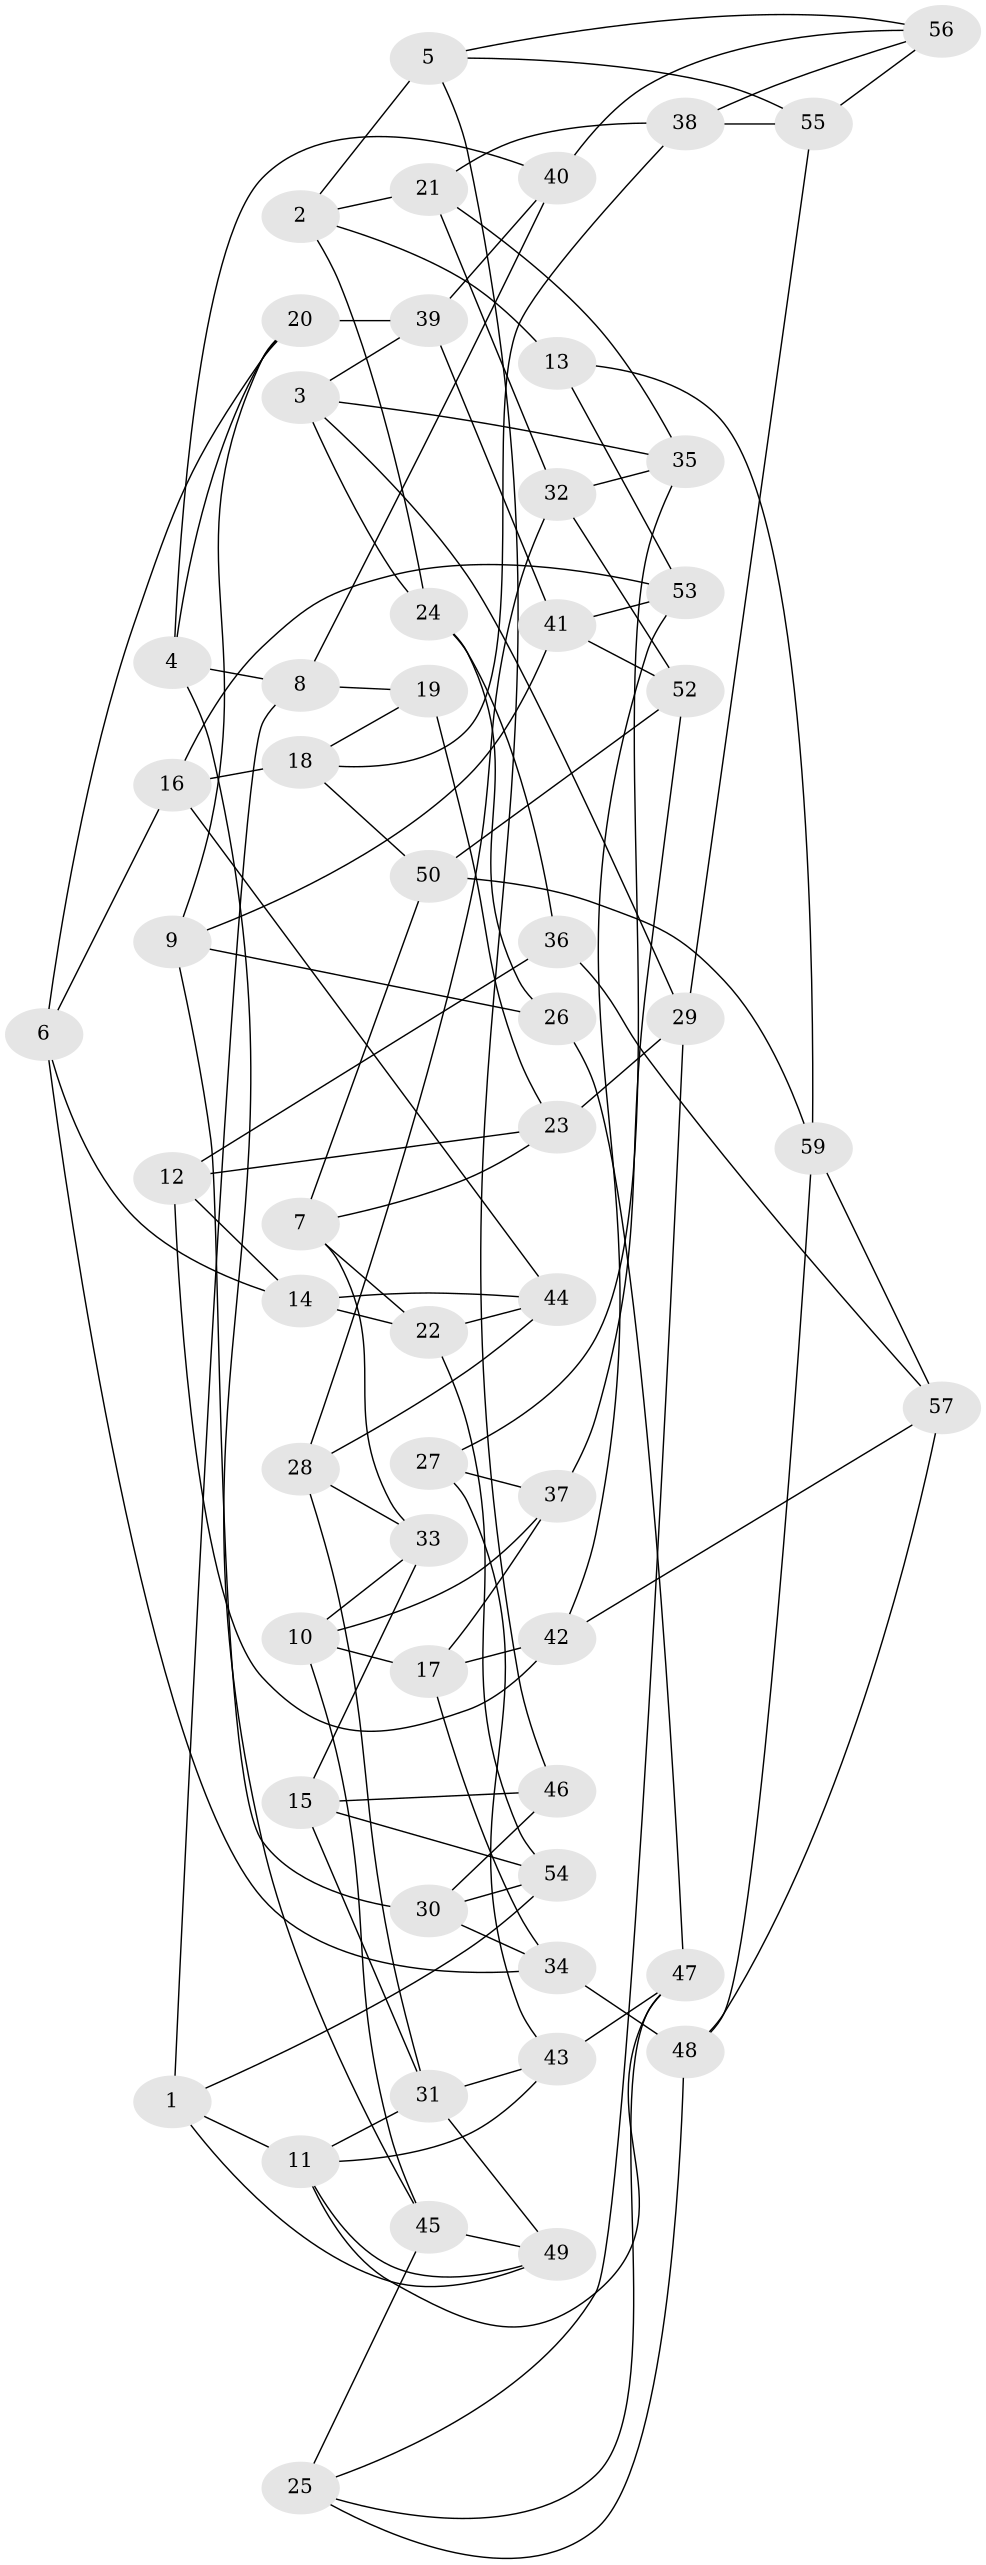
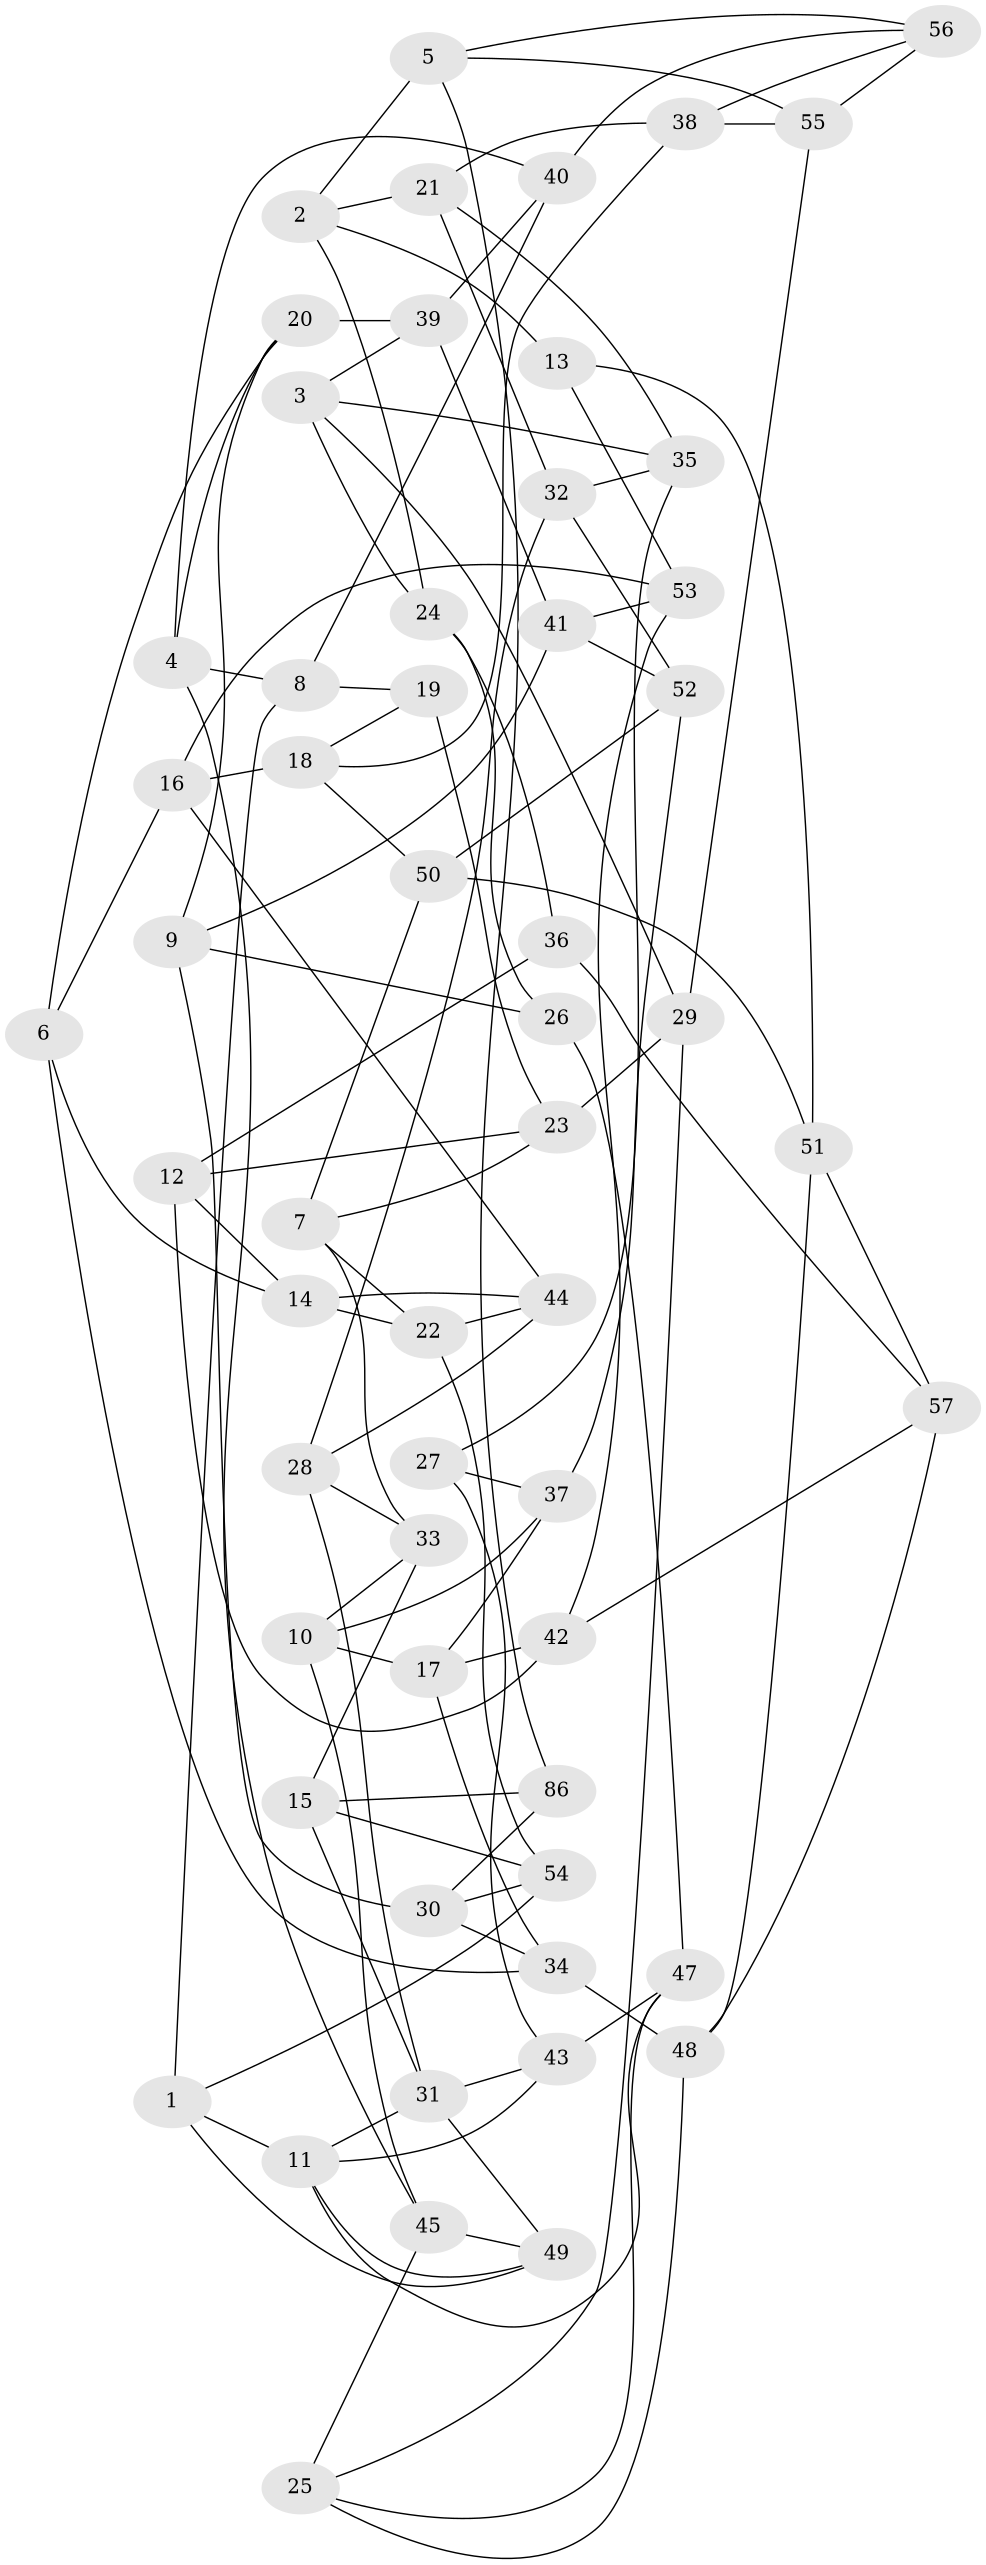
(814, 1149) -> (814, 1149)
(557, 1791) -> (557, 1791)
